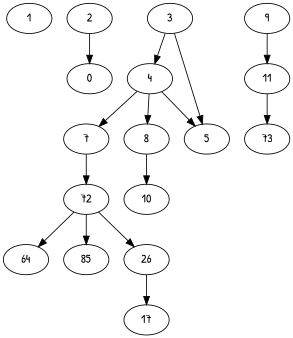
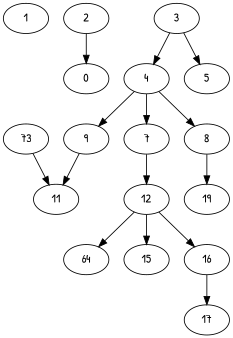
(267, 105) -> (39, 165)
(175, 106) -> (120, 106)
(86, 199) -> (147, 199)
(147, 199) -> (207, 199)
(86, 260) -> (147, 260)
(147, 260) -> (207, 260)
